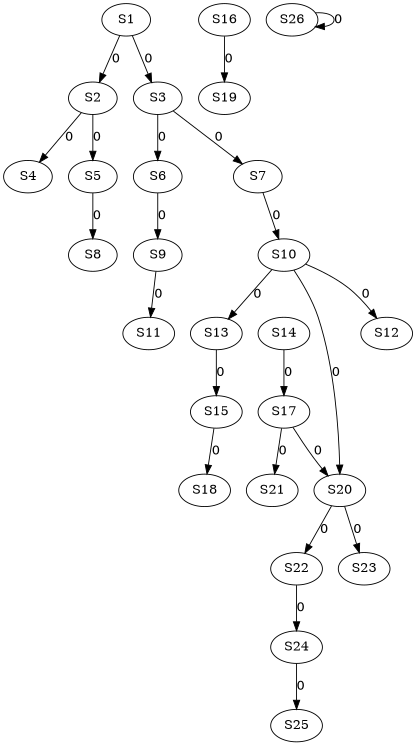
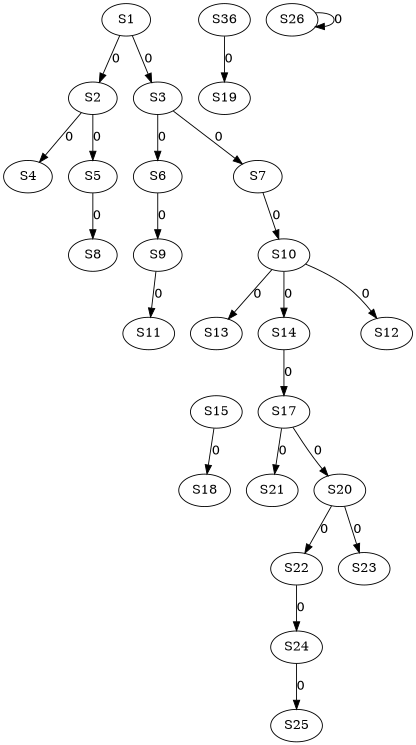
(224, 20) -> (224, 20)
(330, 364) -> (284, 290)
(216, 368) -> none
